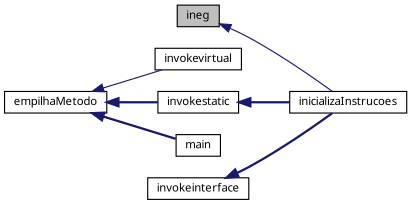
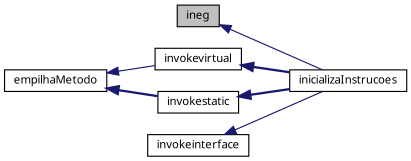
none -> (271, 70)
(198, 145) -> none
(286, 145) -> (279, 111)
